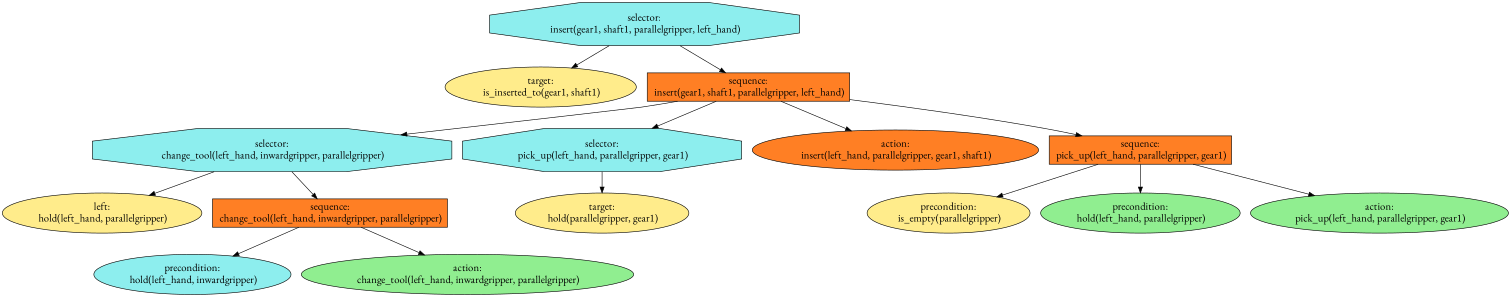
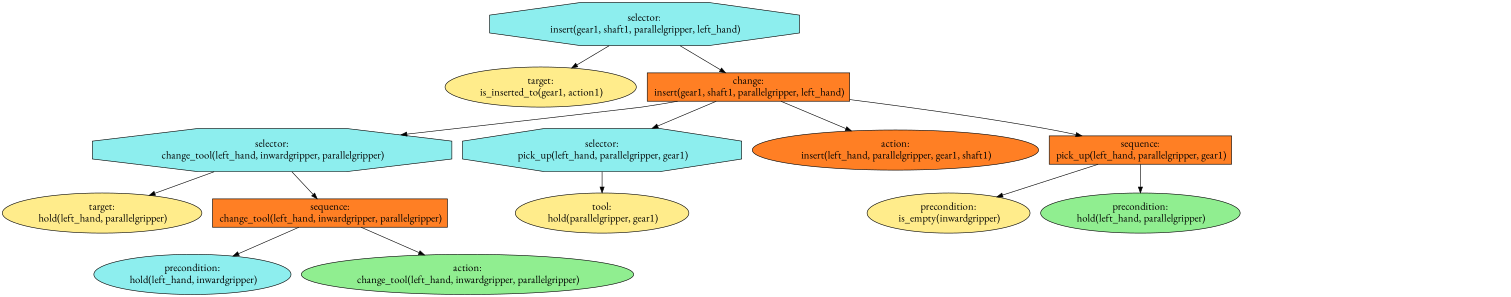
(541, 87) -> (541, 87)
(748, 87) -> (748, 87)
(102, 213) -> (102, 213)
(602, 213) -> (602, 213)
(949, 213) -> (949, 213)
(1379, 213) -> none
